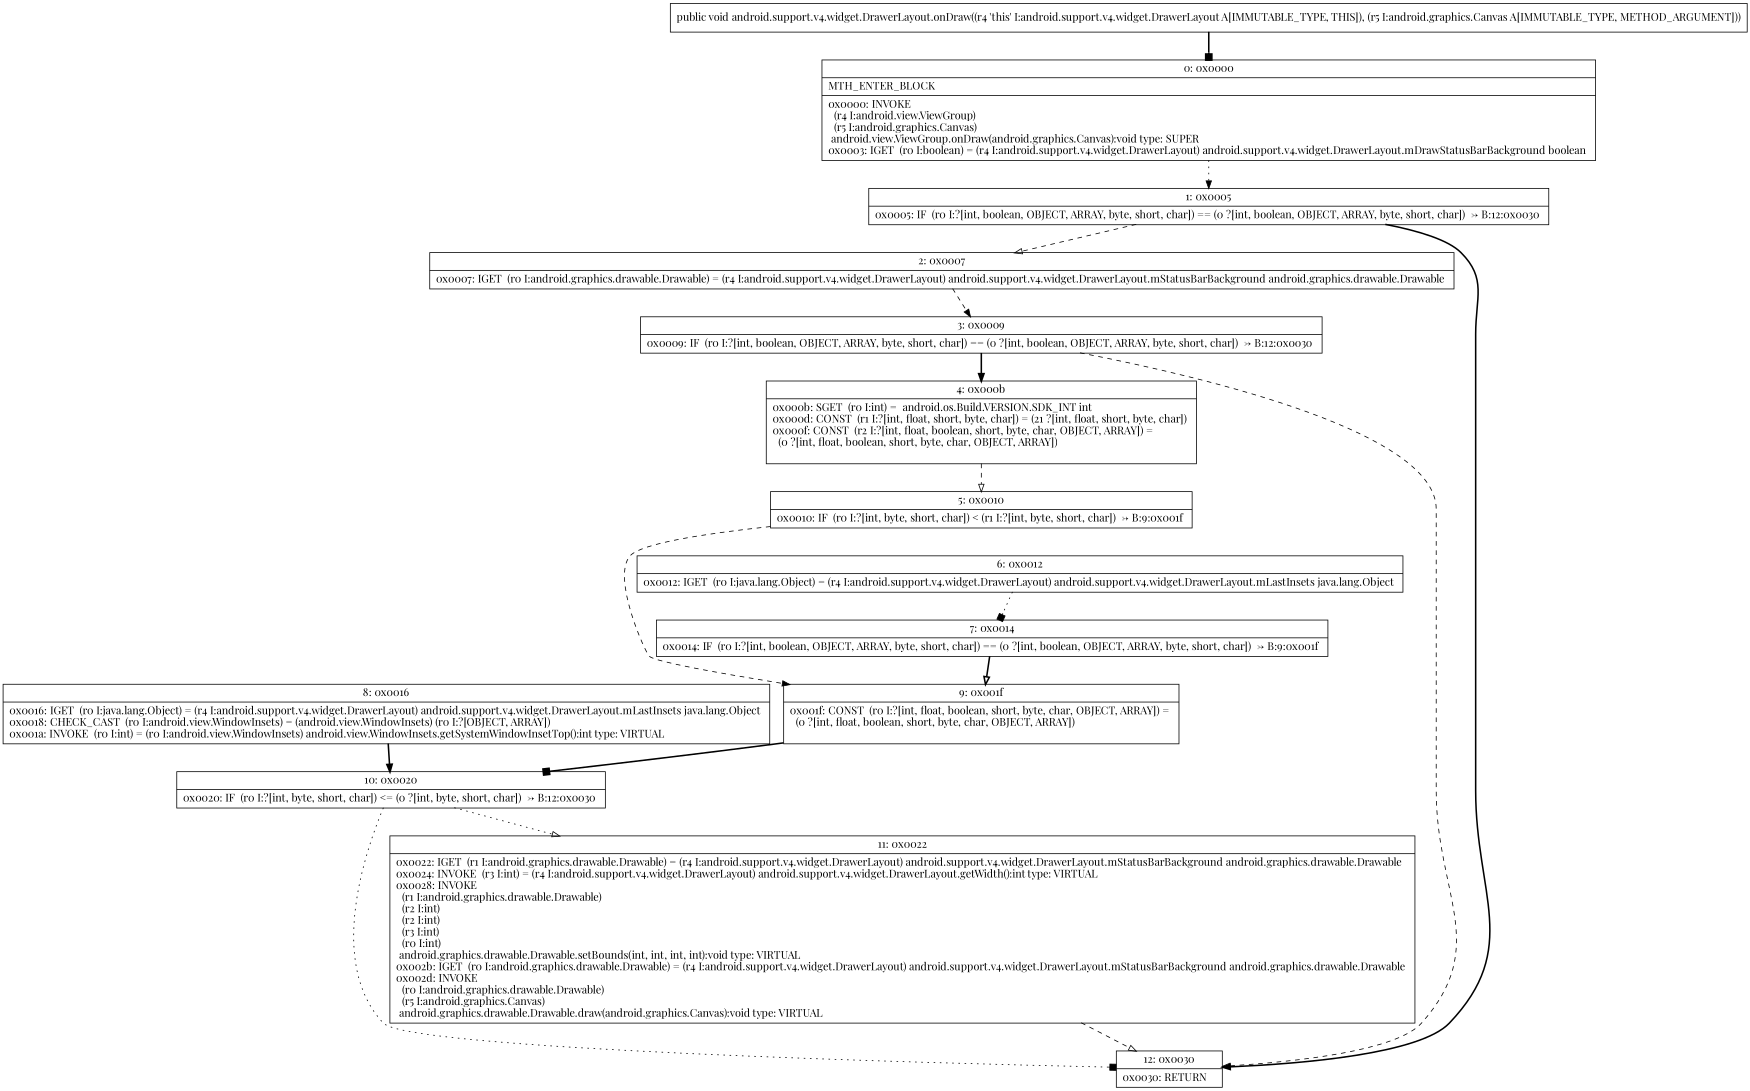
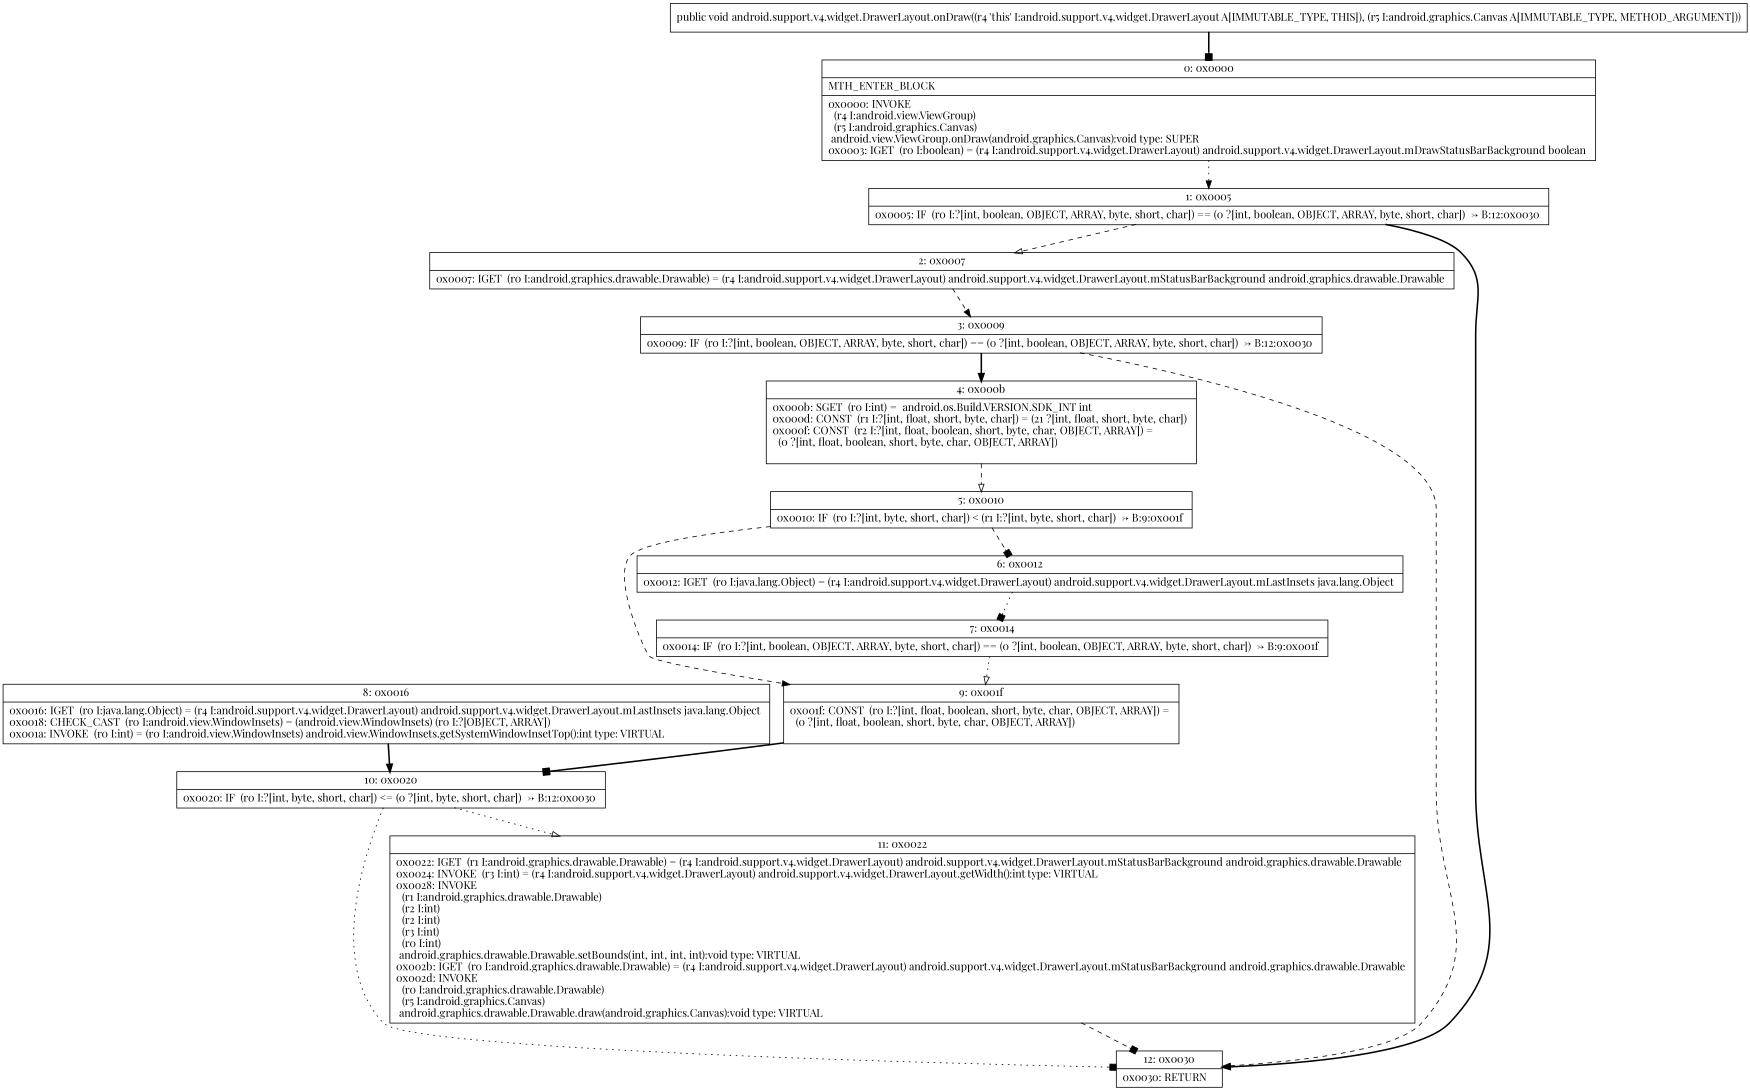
none -> (999, 539)
(988, 667) -> (988, 667)
(1105, 1035) -> (1105, 1035)
